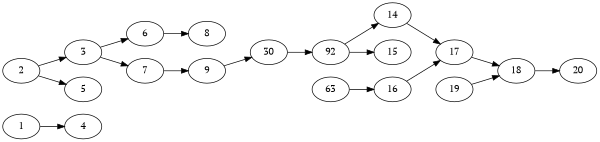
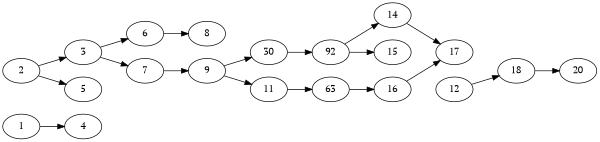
(482, 61) -> none
none -> (269, 89)
(454, 89) -> (454, 89)
